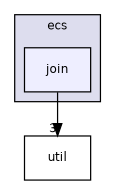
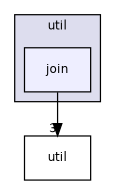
(58, 26) -> (58, 26)
